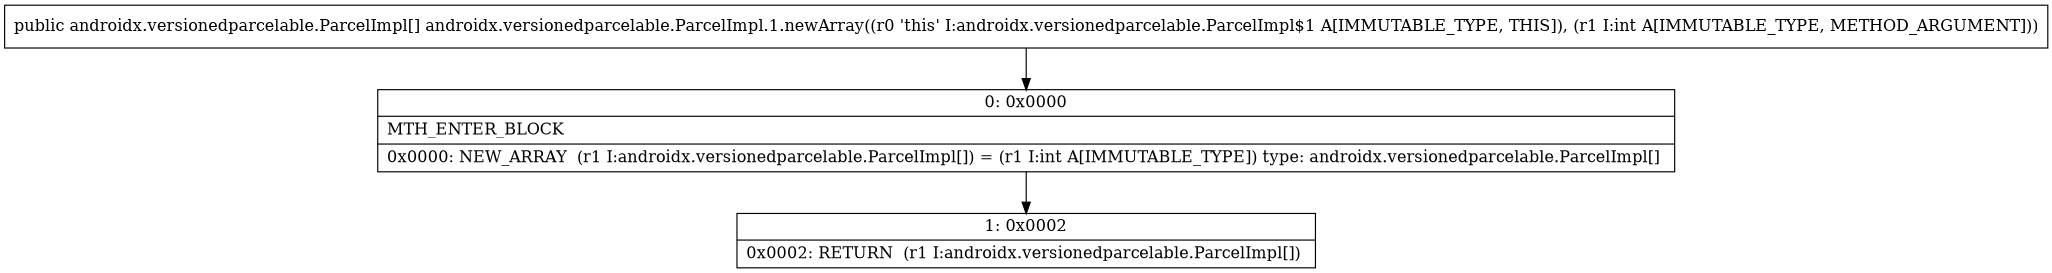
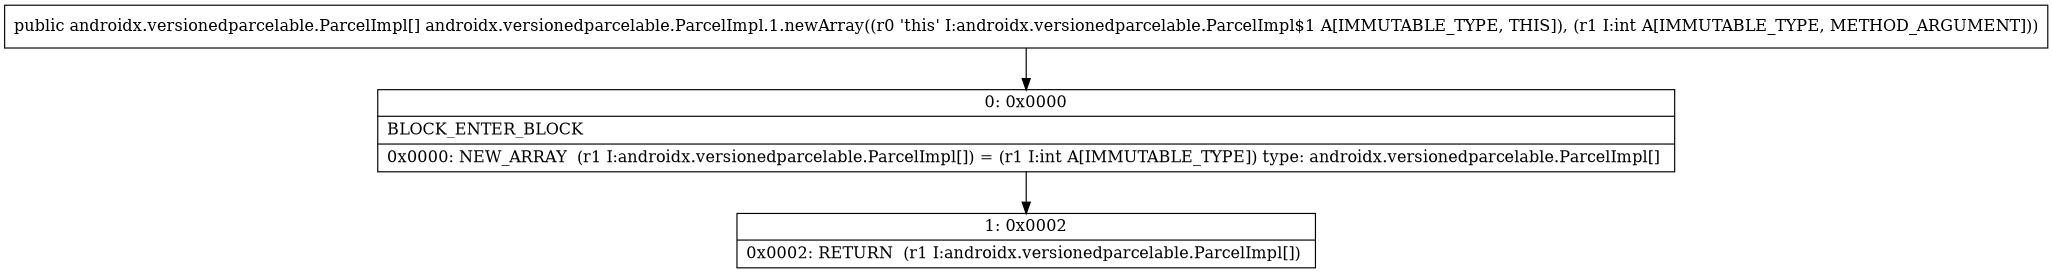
(476, 130) -> (485, 130)
